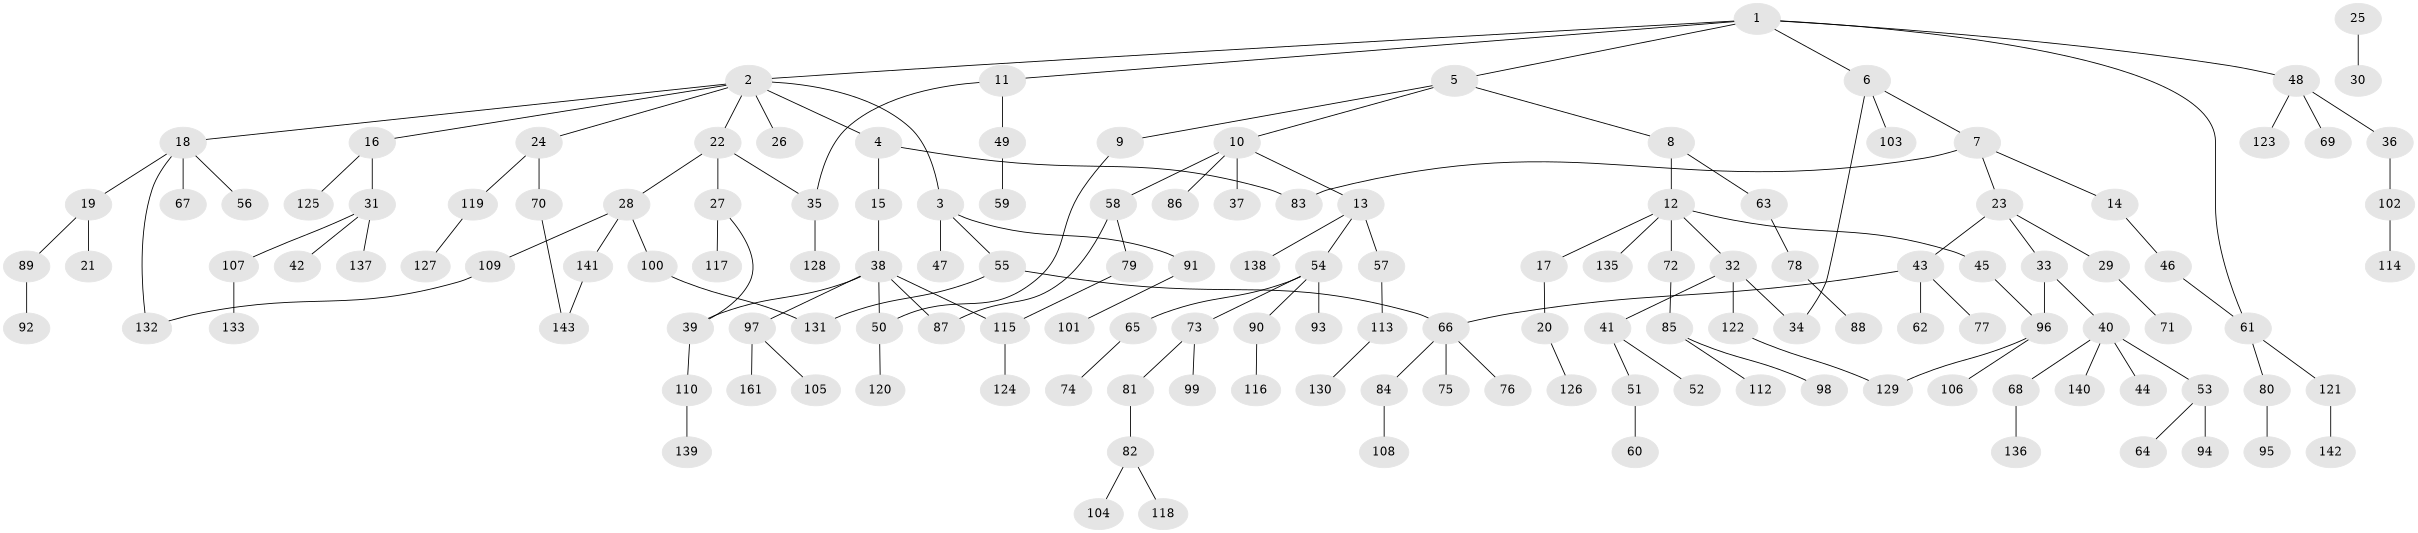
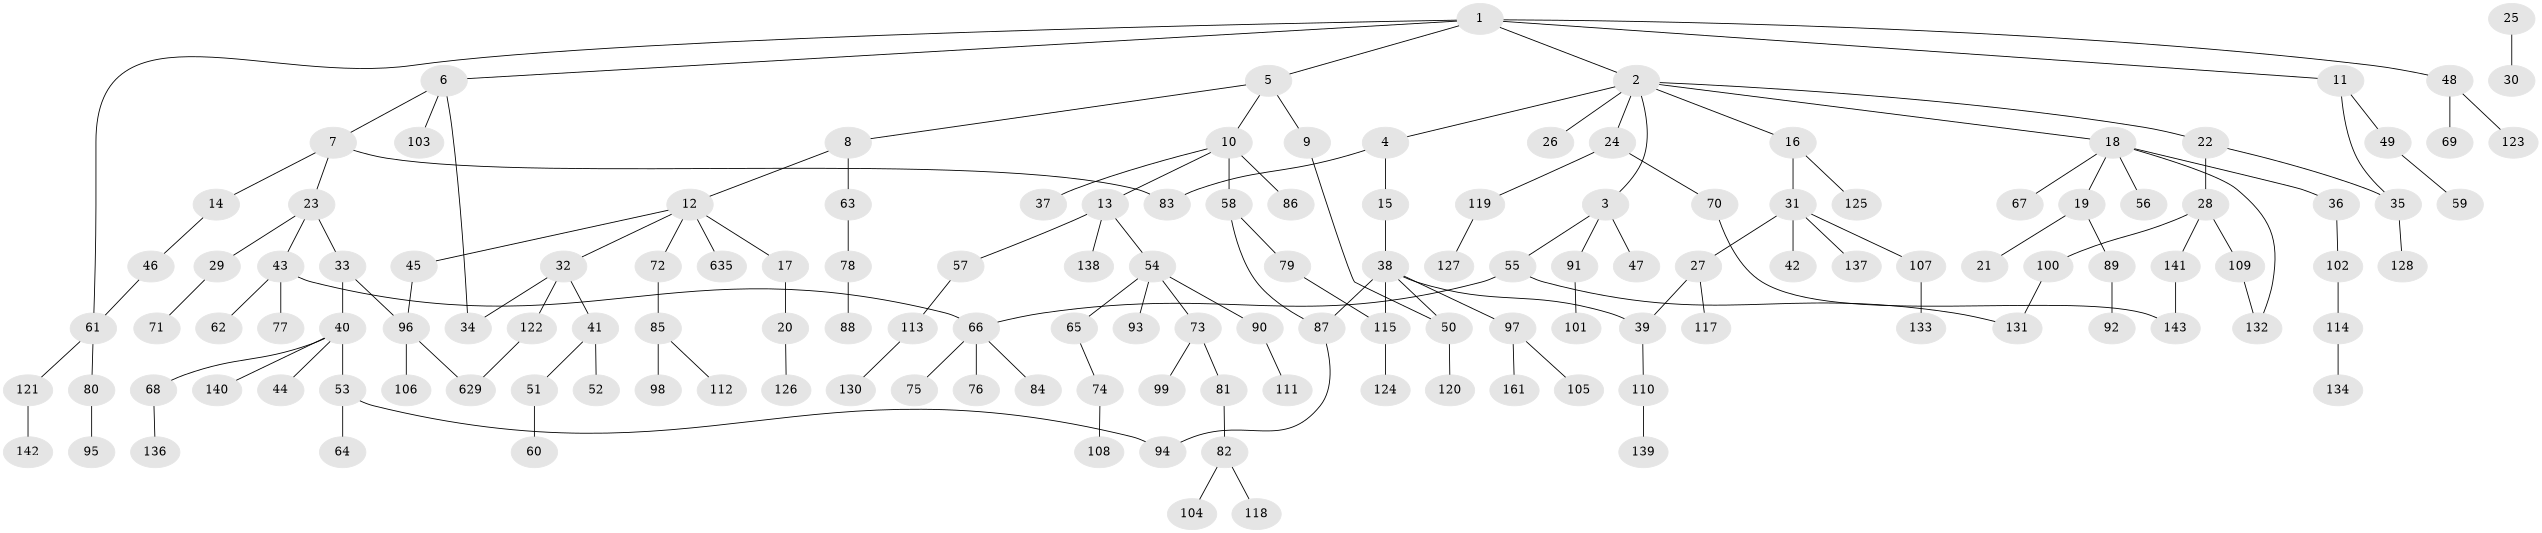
(2343, 112) -> (2226, 171)
(718, 174) -> (1746, 236)
(1608, 267) -> (722, 267)
(1256, 390) -> (1288, 390)
(1888, 390) -> (471, 390)
none -> (2338, 390)
(1384, 421) -> (1100, 421)
none -> (1285, 429)
